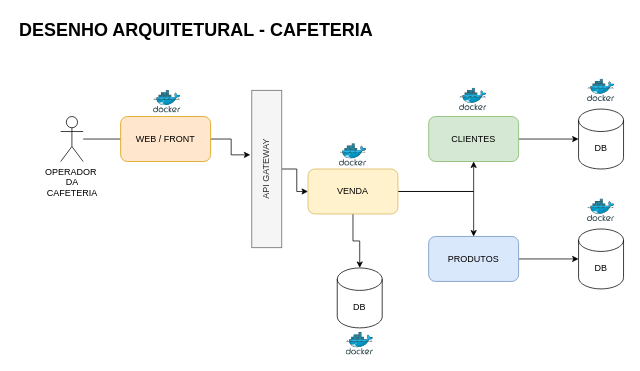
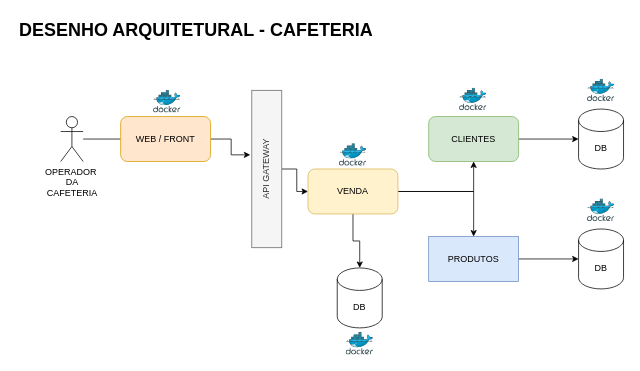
(474, 259) -> (474, 259)
